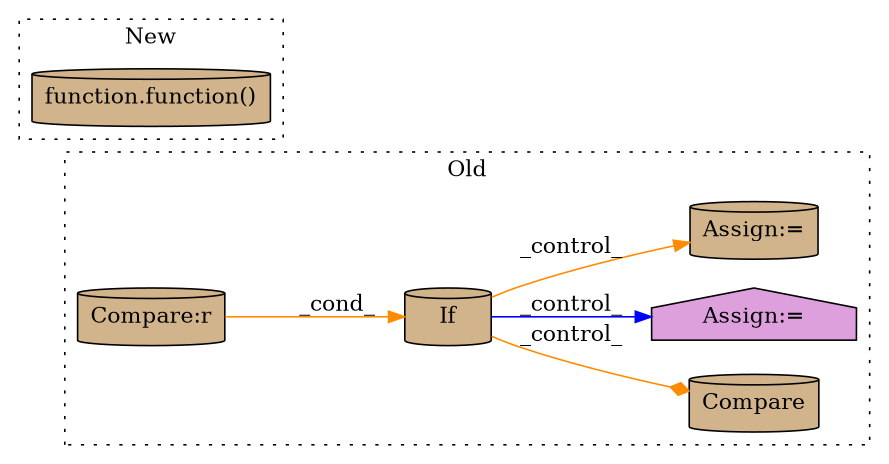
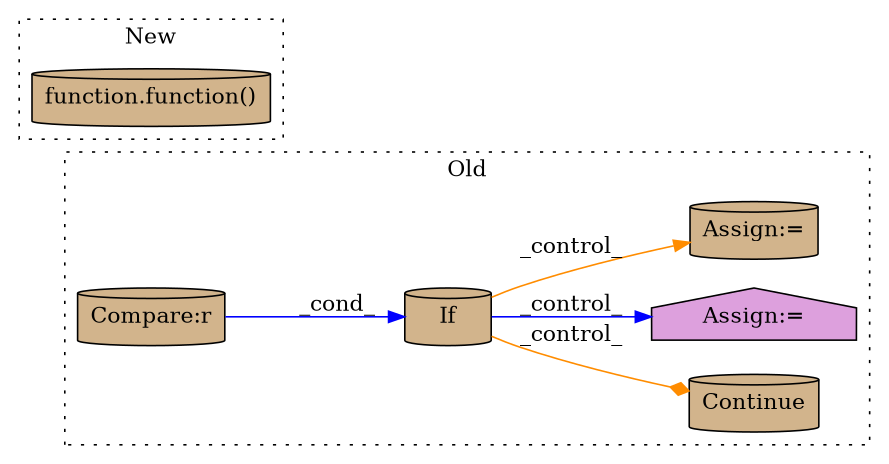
(307, 317) -> (307, 317)
(754, 403) -> (754, 403)
